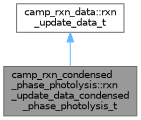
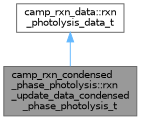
(70, 18) -> (70, 18)
